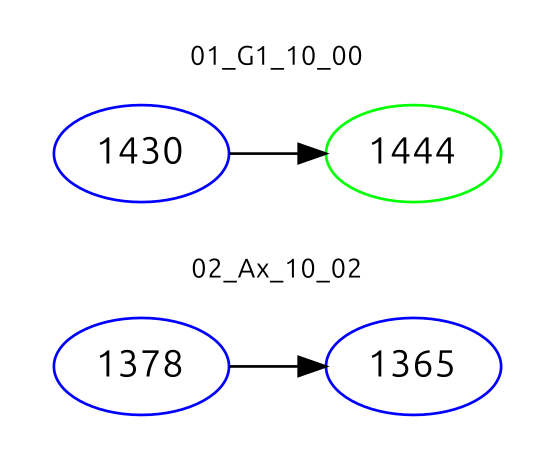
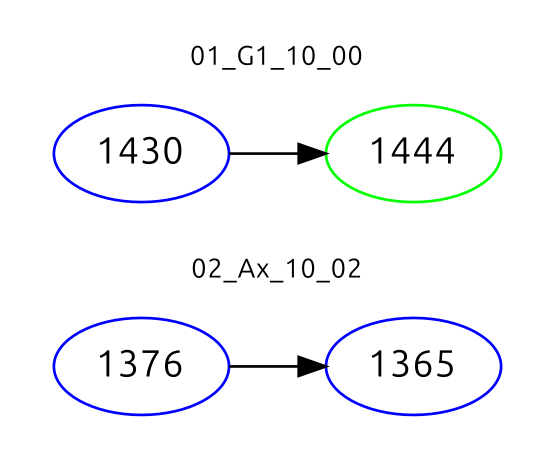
(141, 366) -> (141, 366)
